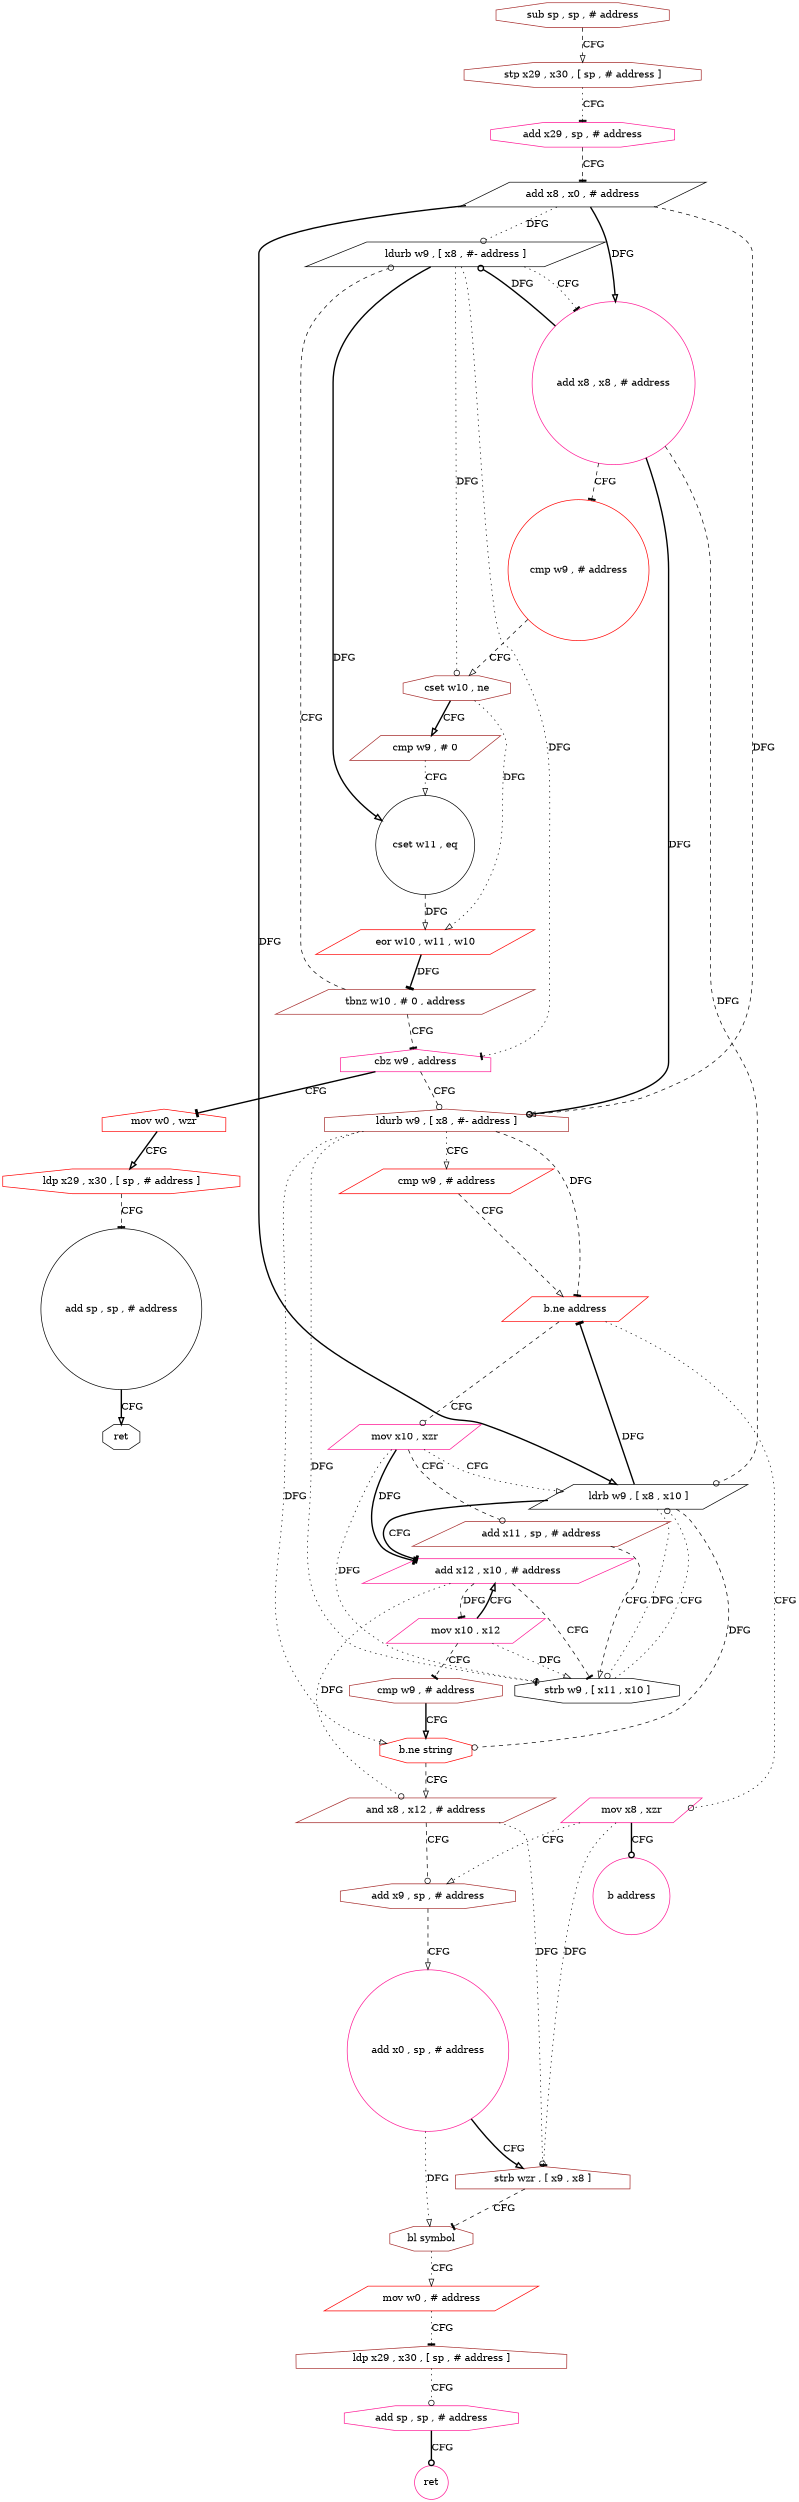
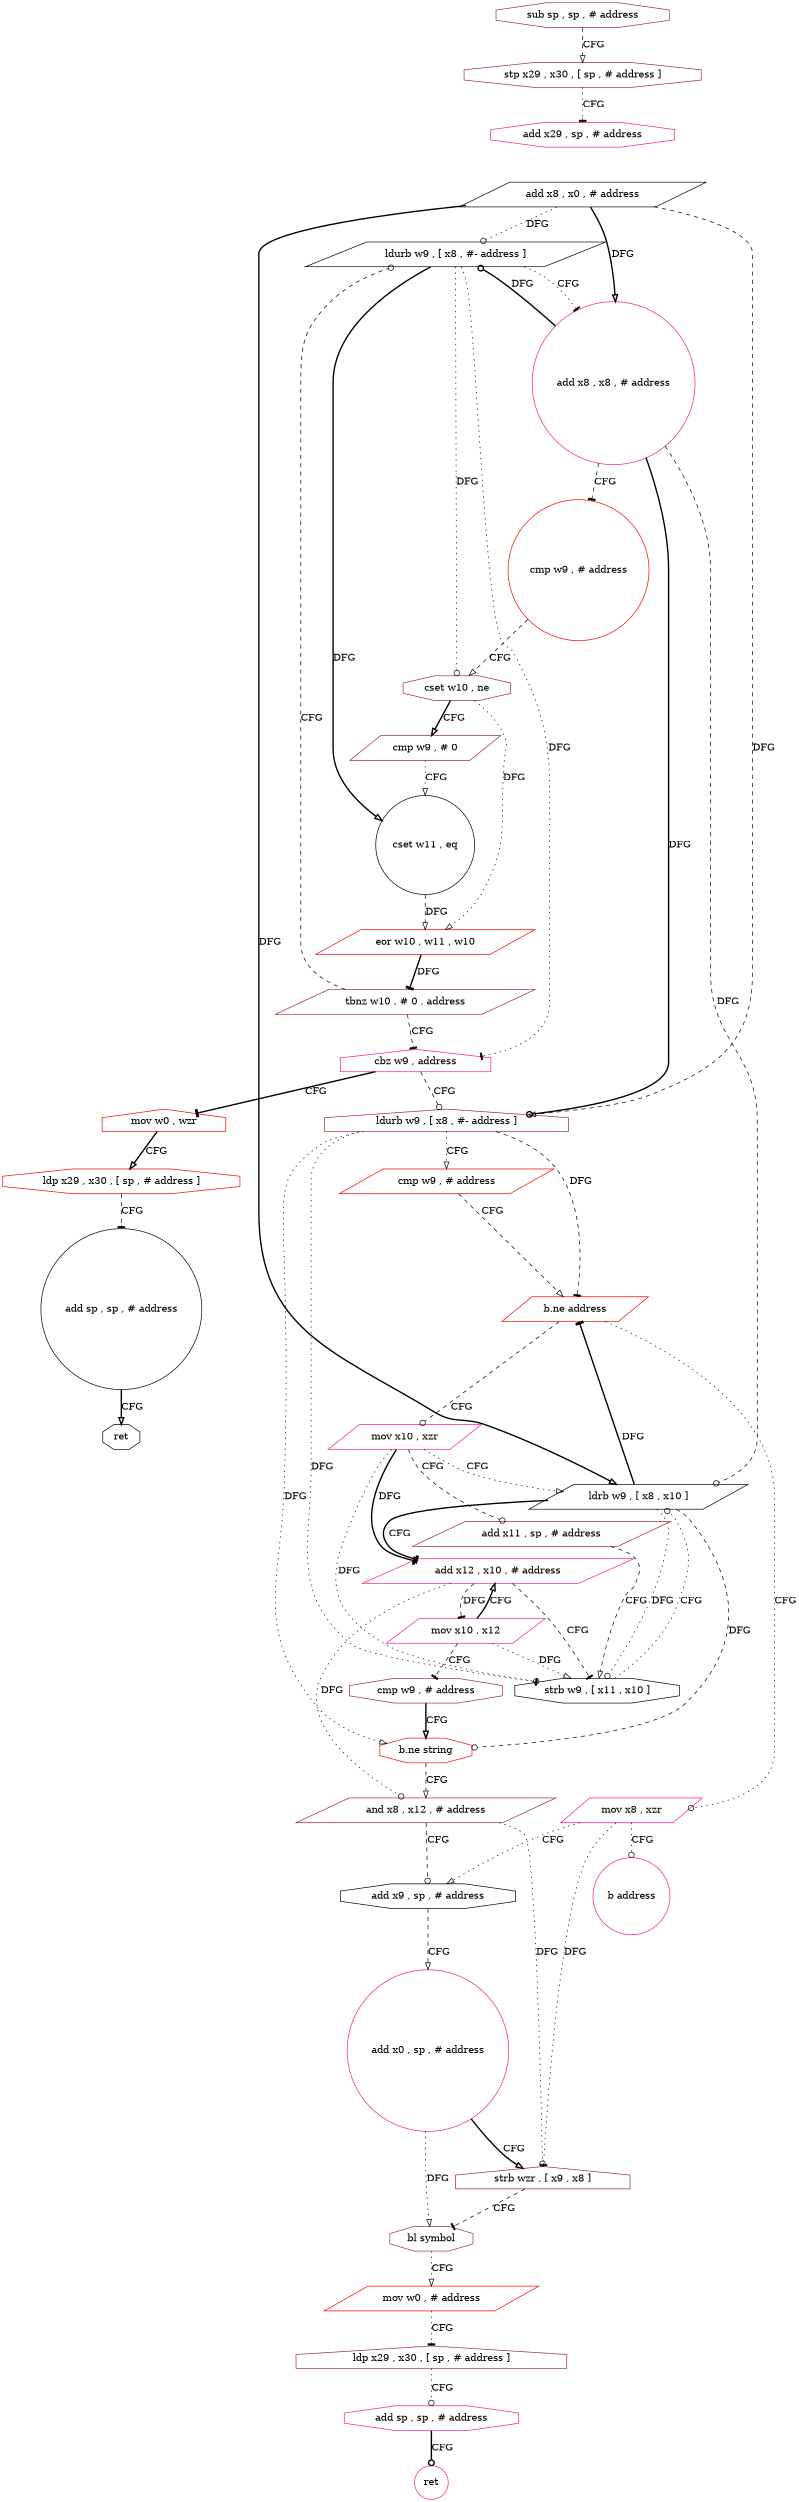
(583, 163) -> none
(631, 1837) -> (631, 1837)
(428, 1896) -> (428, 1896)
